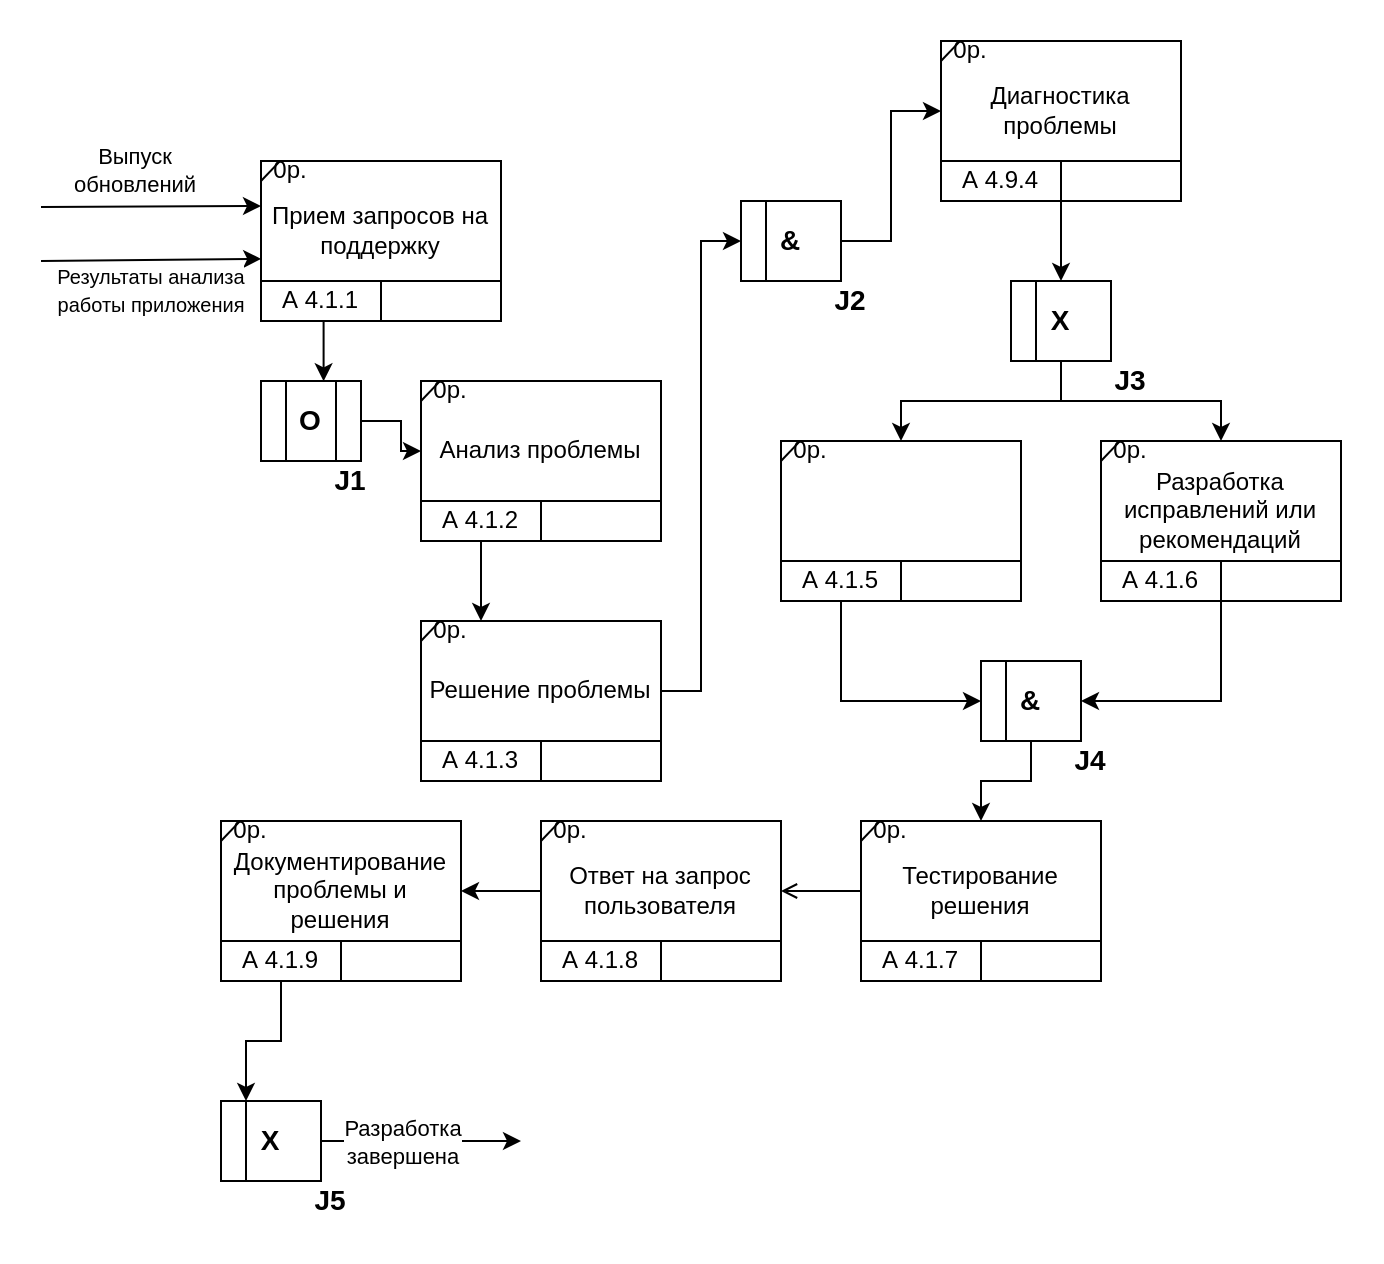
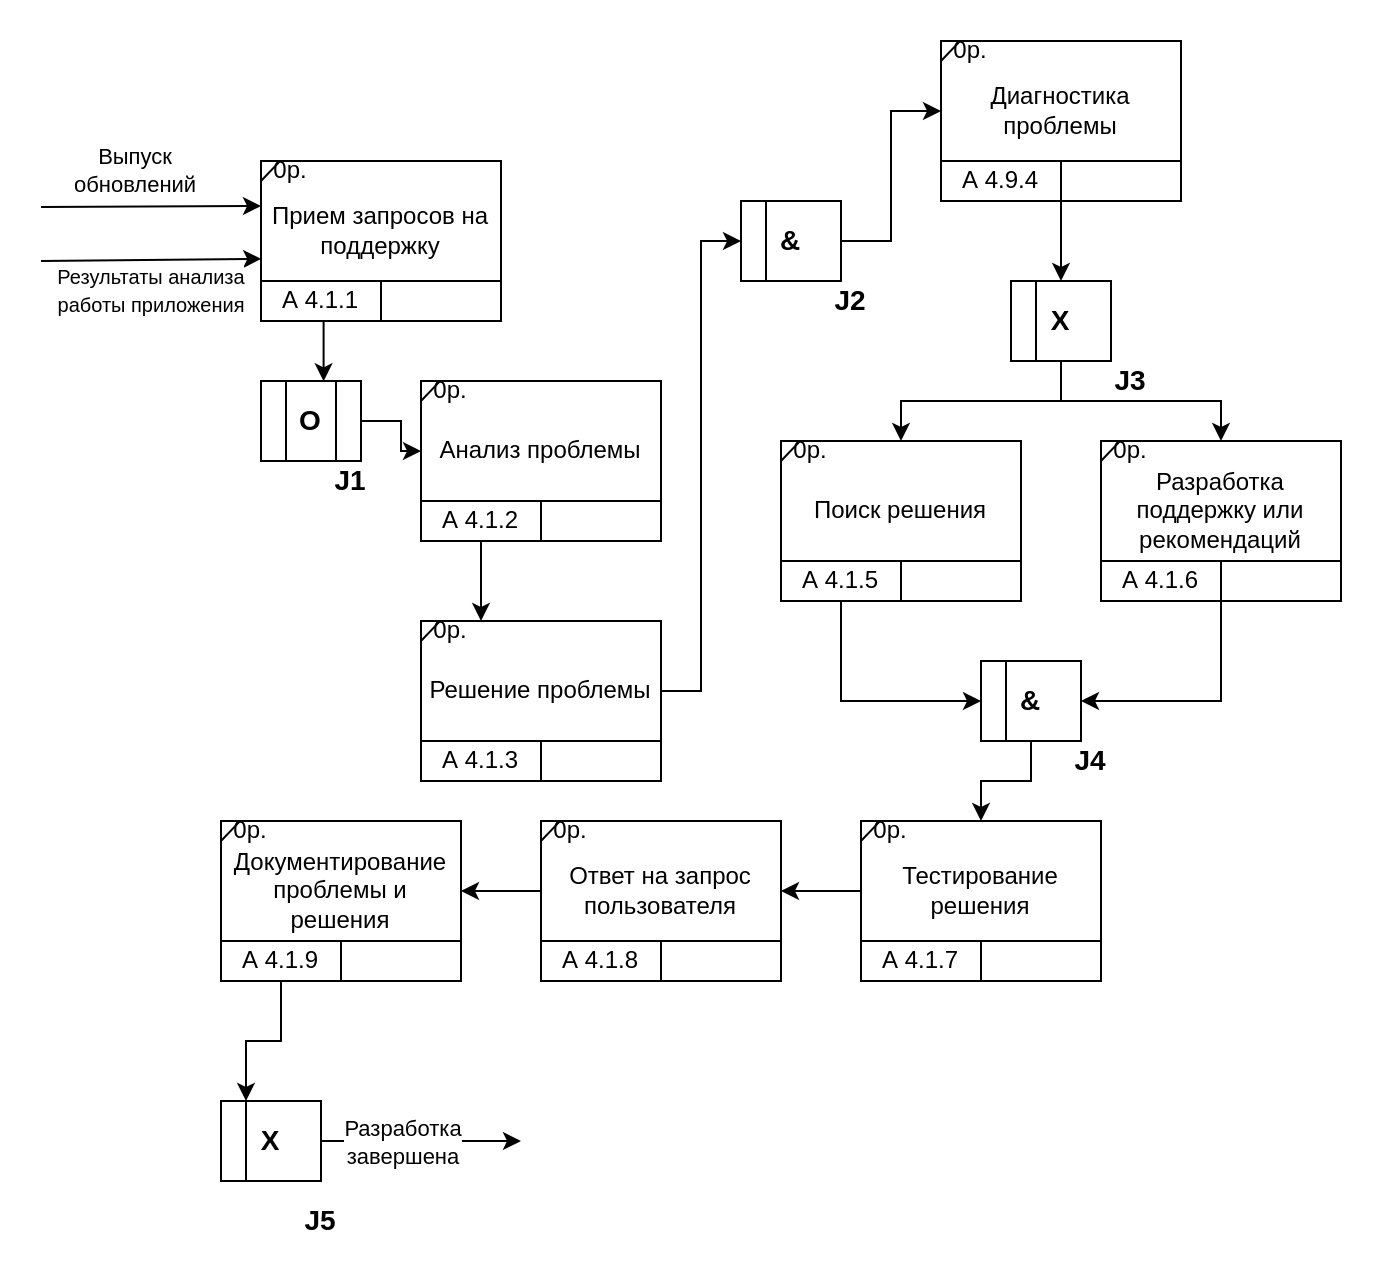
none -> (901, 511)
(1221, 511) -> (1221, 511)
(793, 891) -> (796, 891)
(331, 1201) -> (321, 1221)
